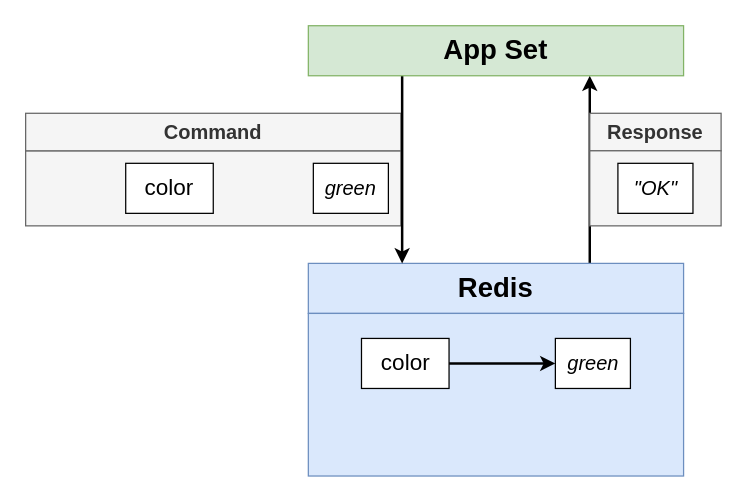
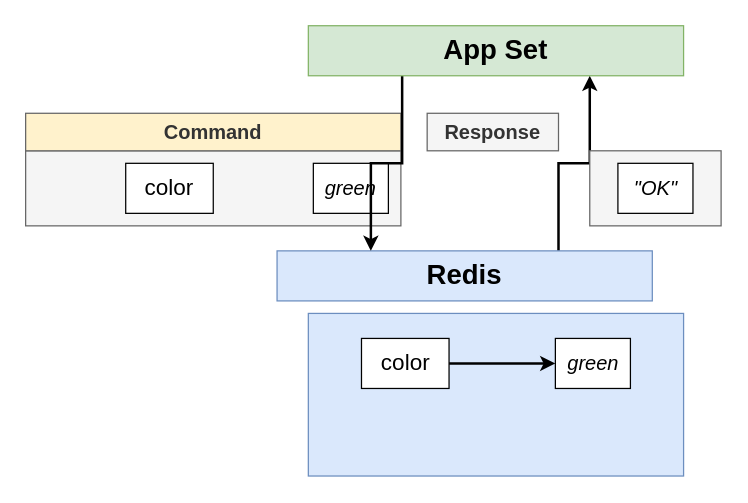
(213, 132) -> (213, 132)
(655, 132) -> (493, 132)
(496, 288) -> (464, 276)
